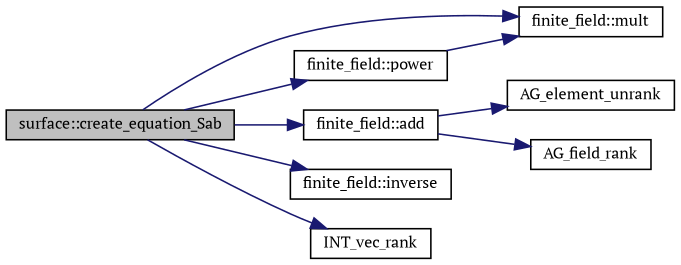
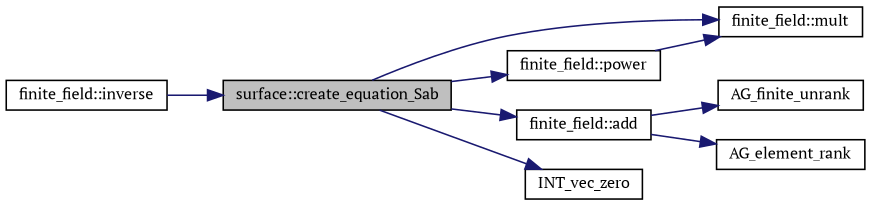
(591, 95) -> (791, 95)
(238, 153) -> (187, 95)
(591, 155) -> (791, 155)
(371, 244) -> (584, 184)
